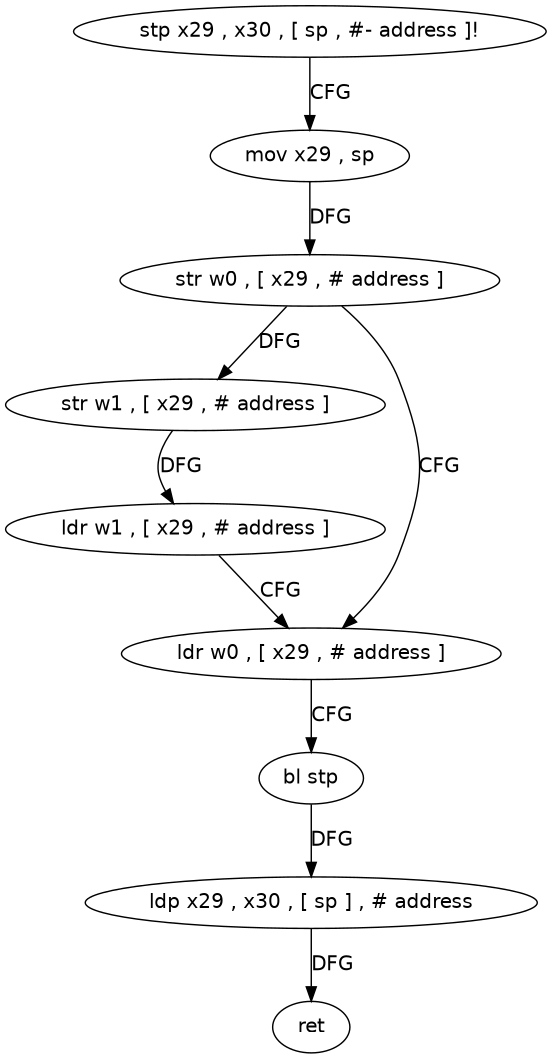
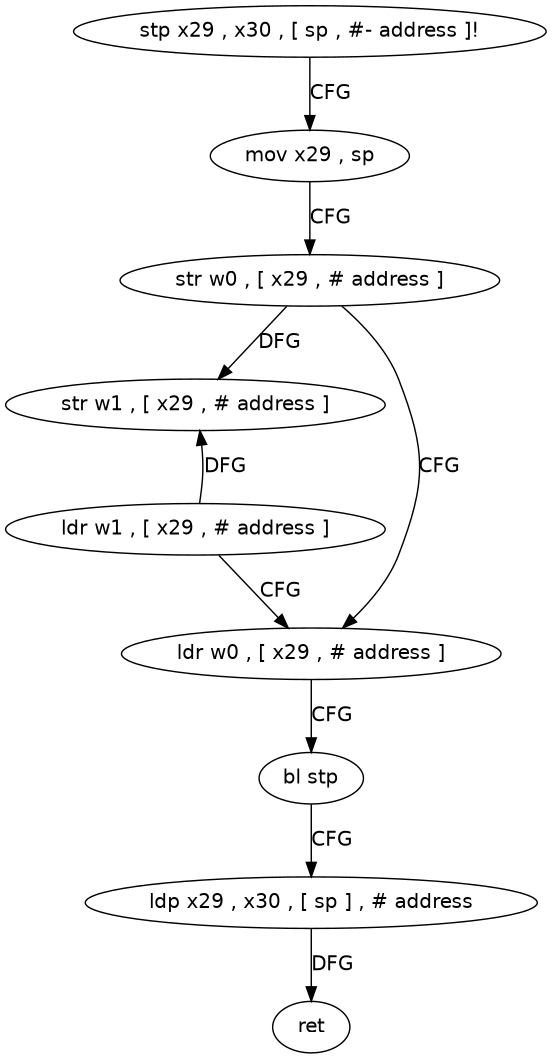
(331, 218) -> (331, 218)
(159, 460) -> (203, 474)
(332, 840) -> (332, 840)
